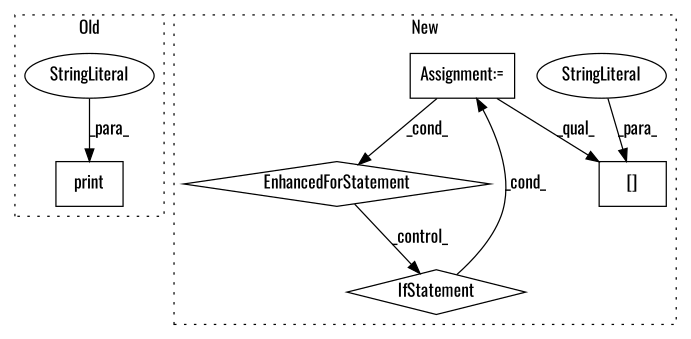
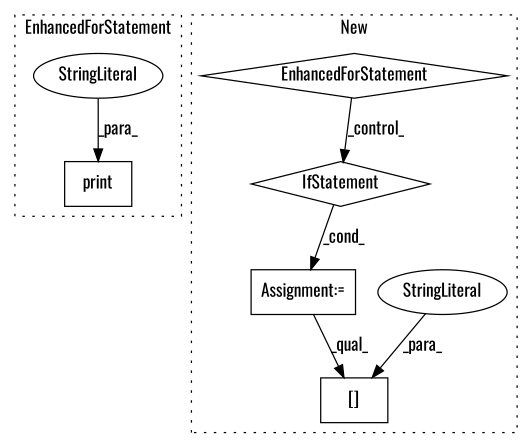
(90, 29) -> (98, 29)
(403, 127) -> none
